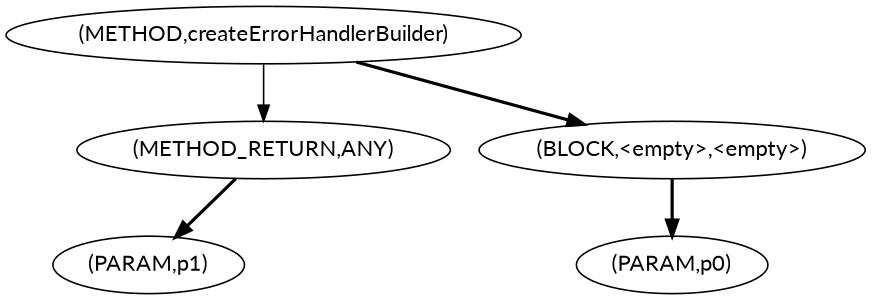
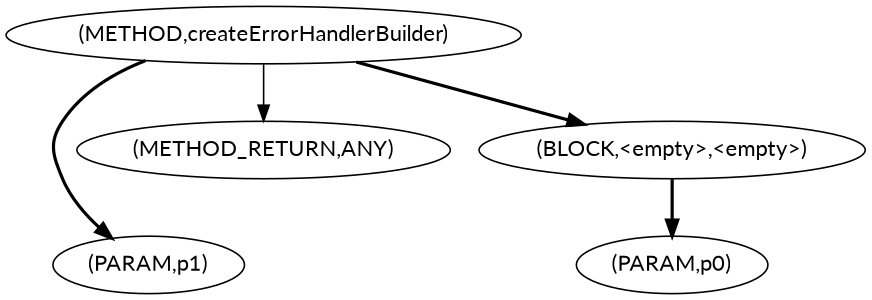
(211, 202) -> (58, 129)
